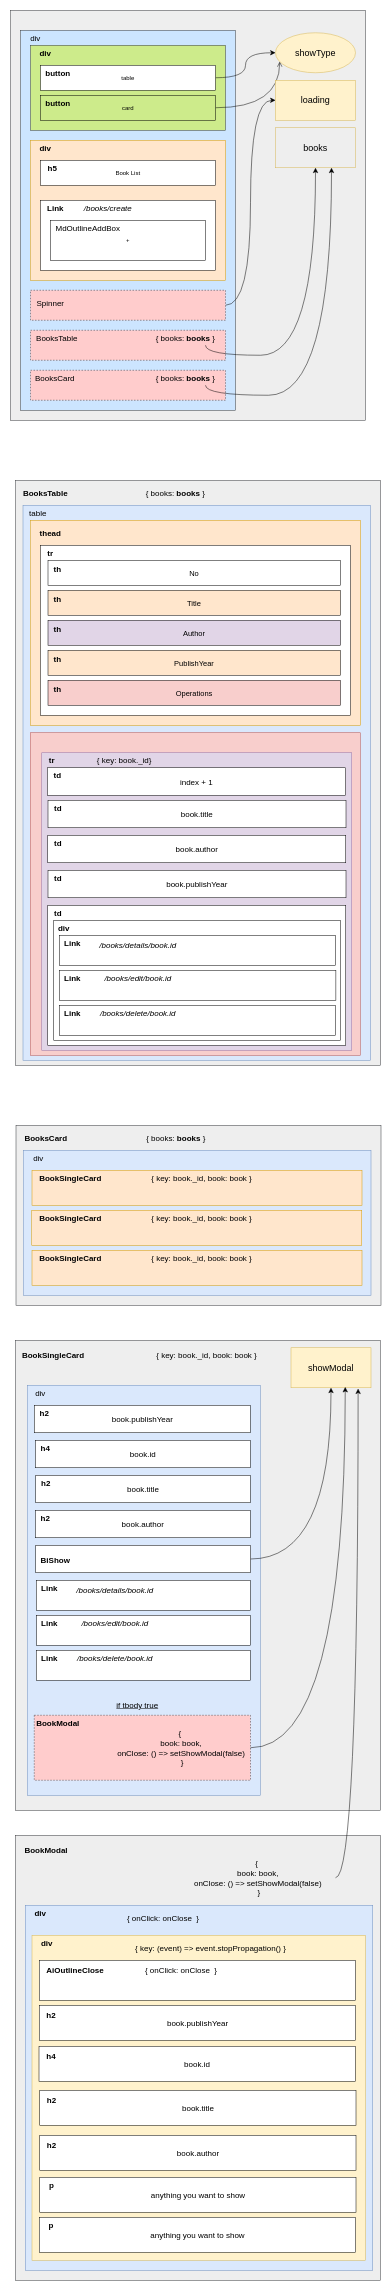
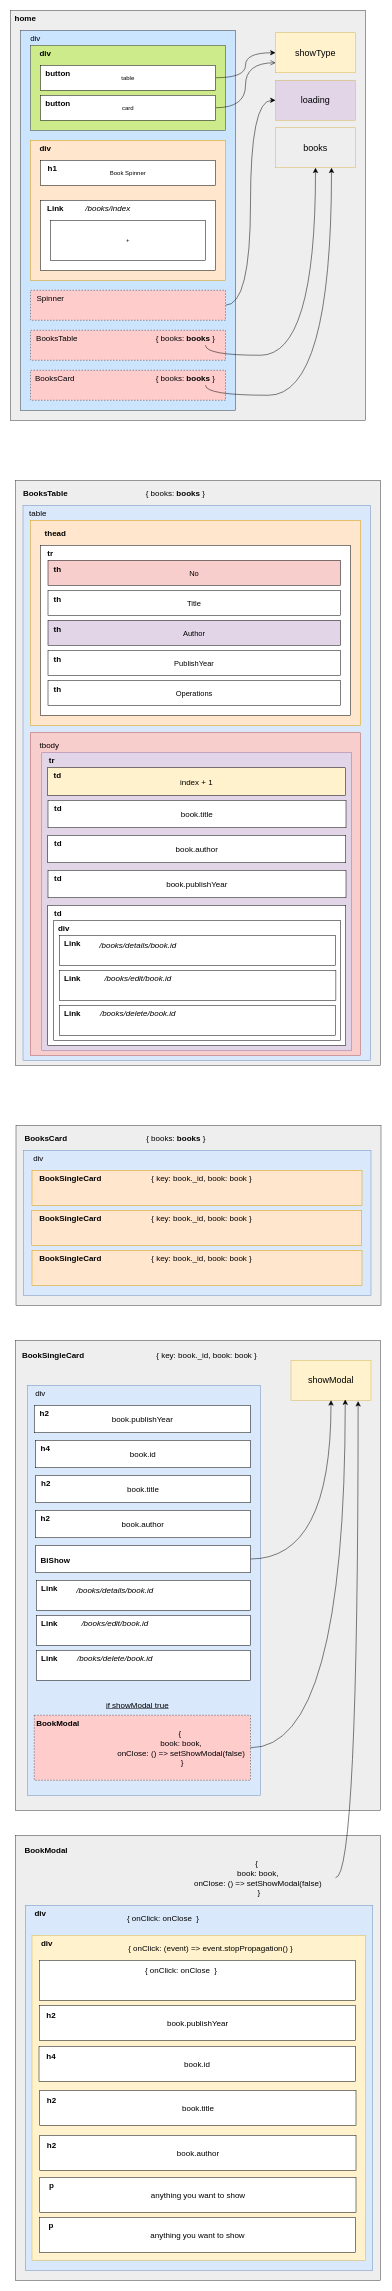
none -> (25, 18)
(315, 53) -> (315, 53)
(315, 100) -> (315, 100)
(128, 108) -> (128, 108)
(52, 168) -> (52, 168)
(128, 173) -> (128, 173)
(108, 208) -> (108, 208)
(88, 228) -> none
(50, 303) -> (50, 298)
(50, 533) -> (55, 533)
(194, 573) -> (194, 573)
(194, 603) -> (194, 603)
(194, 663) -> (194, 663)
(194, 693) -> (194, 693)
none -> (49, 745)
(125, 760) -> none
(196, 782) -> (196, 782)
(331, 1368) -> (331, 1380)
(137, 1705) -> (137, 1705)
(211, 1943) -> (211, 1943)
(75, 1970) -> none
